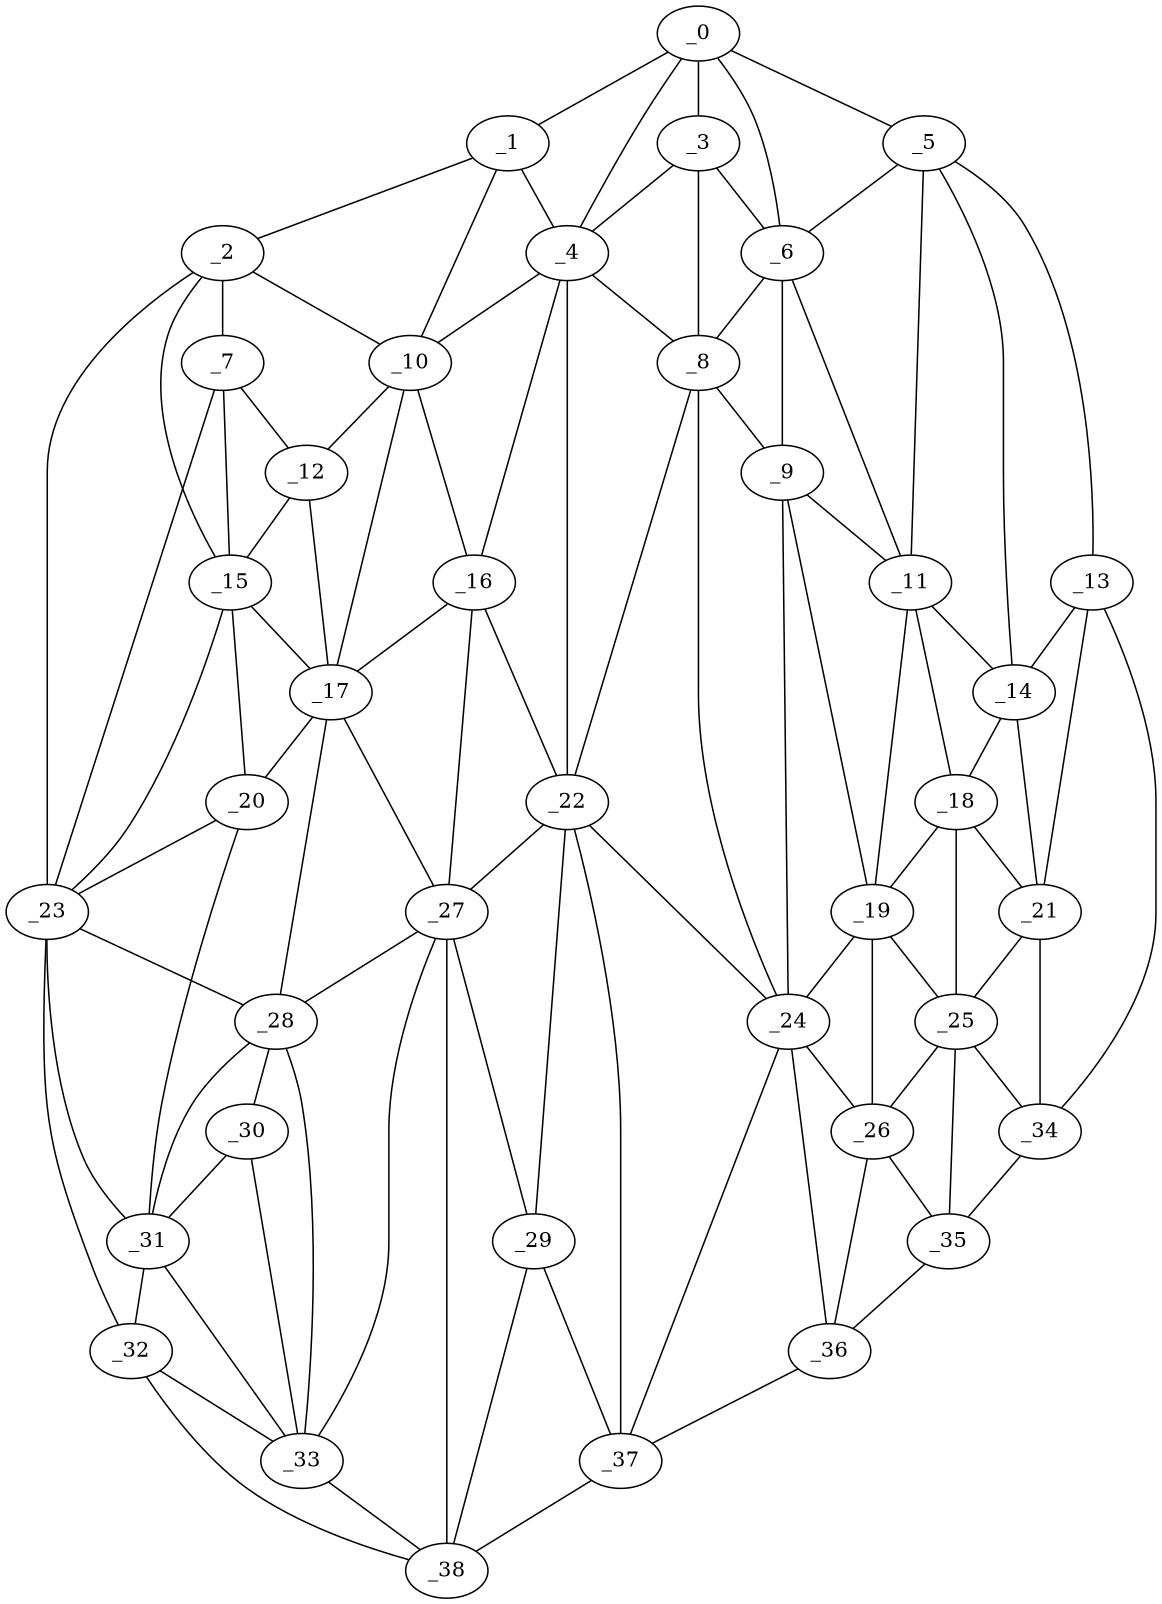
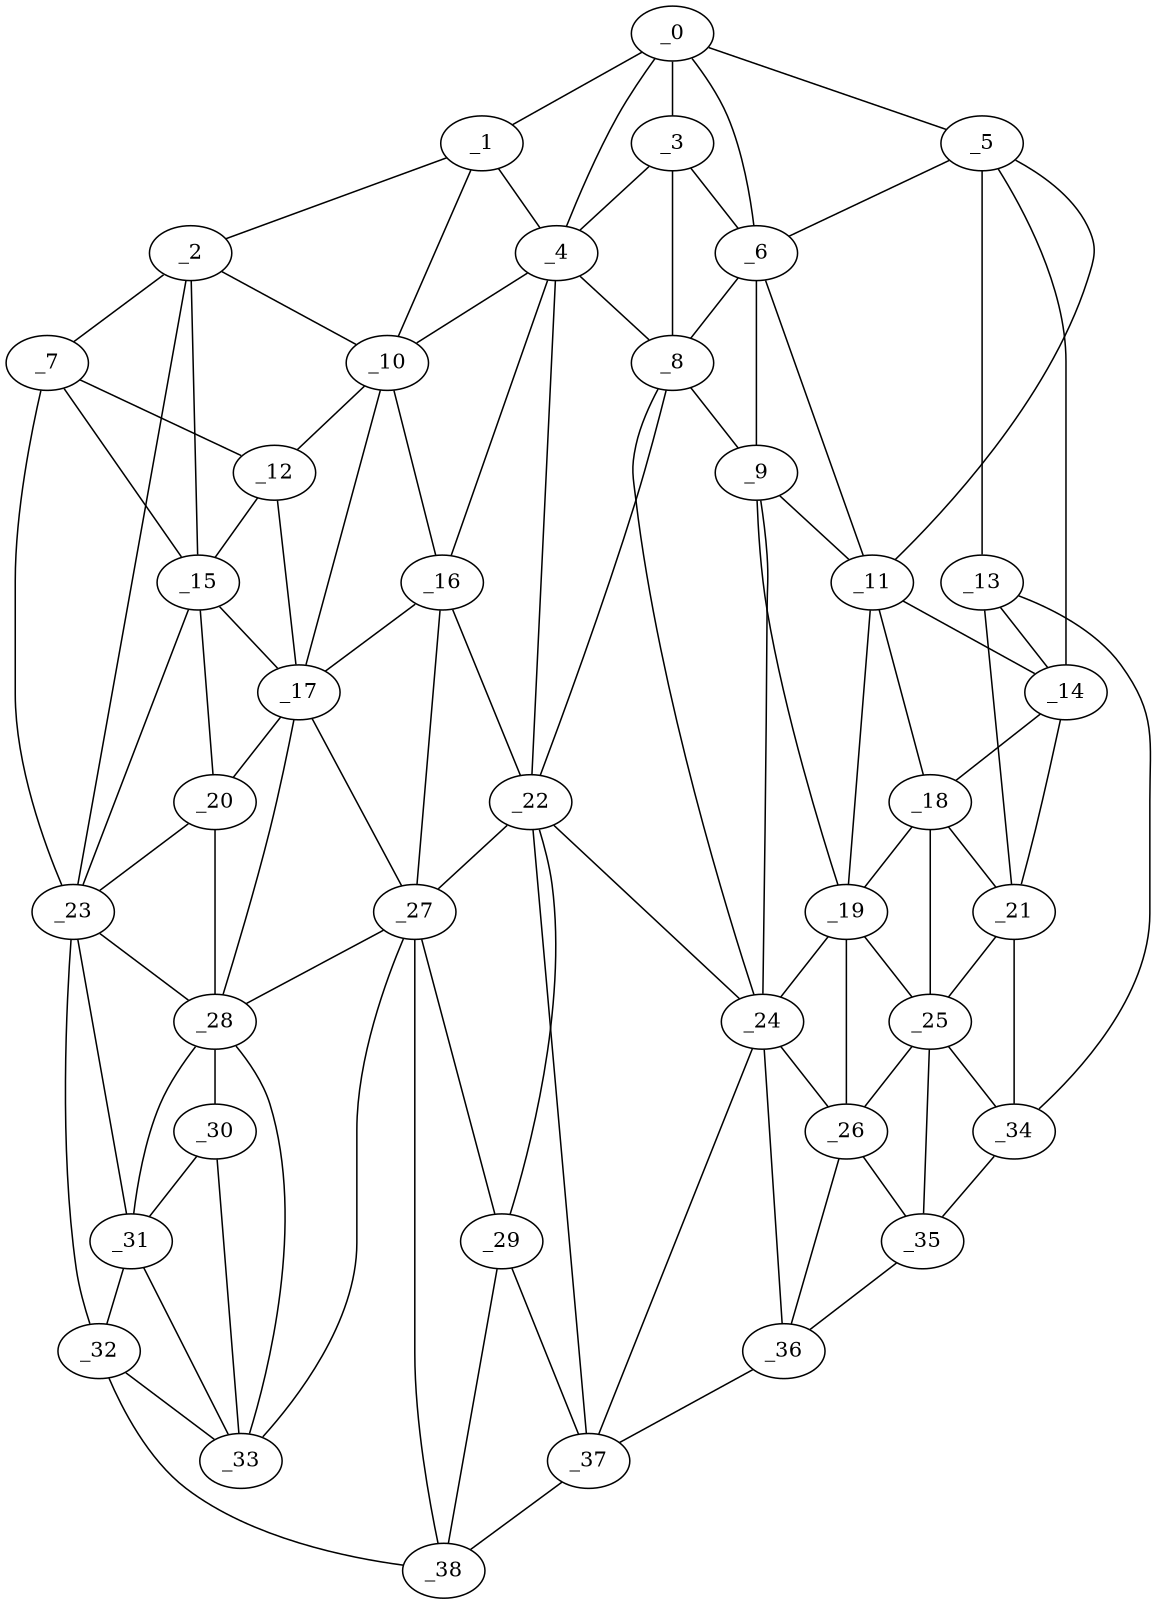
(181, 1019) -> (215, 912)
(374, 1516) -> none
